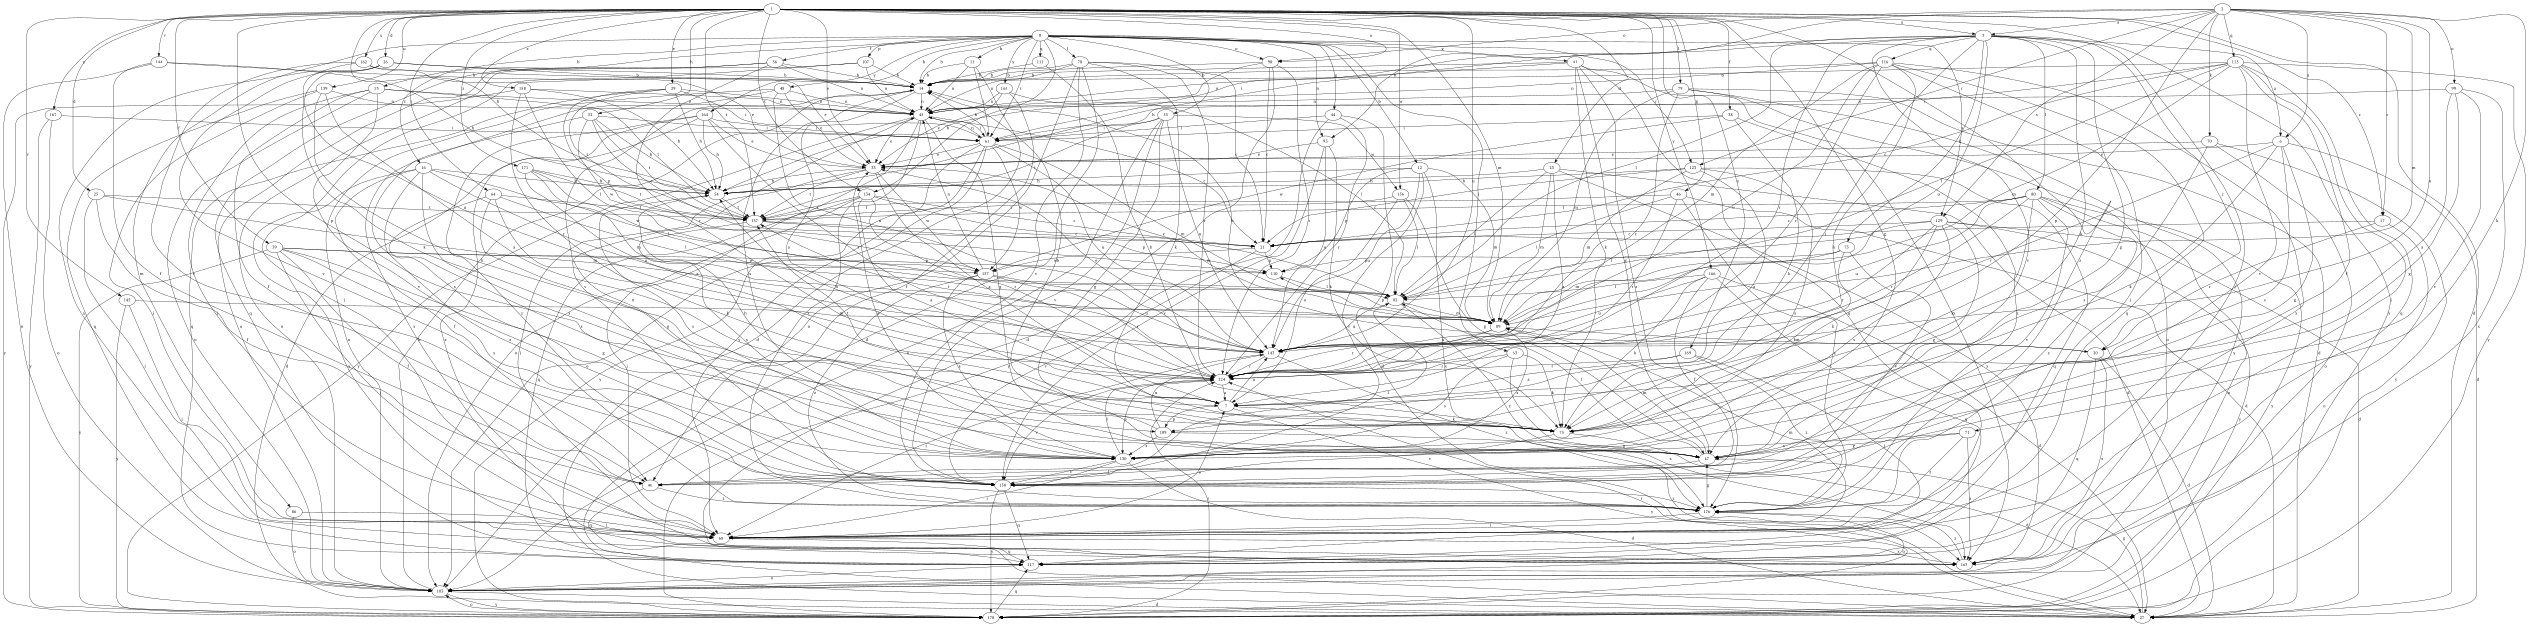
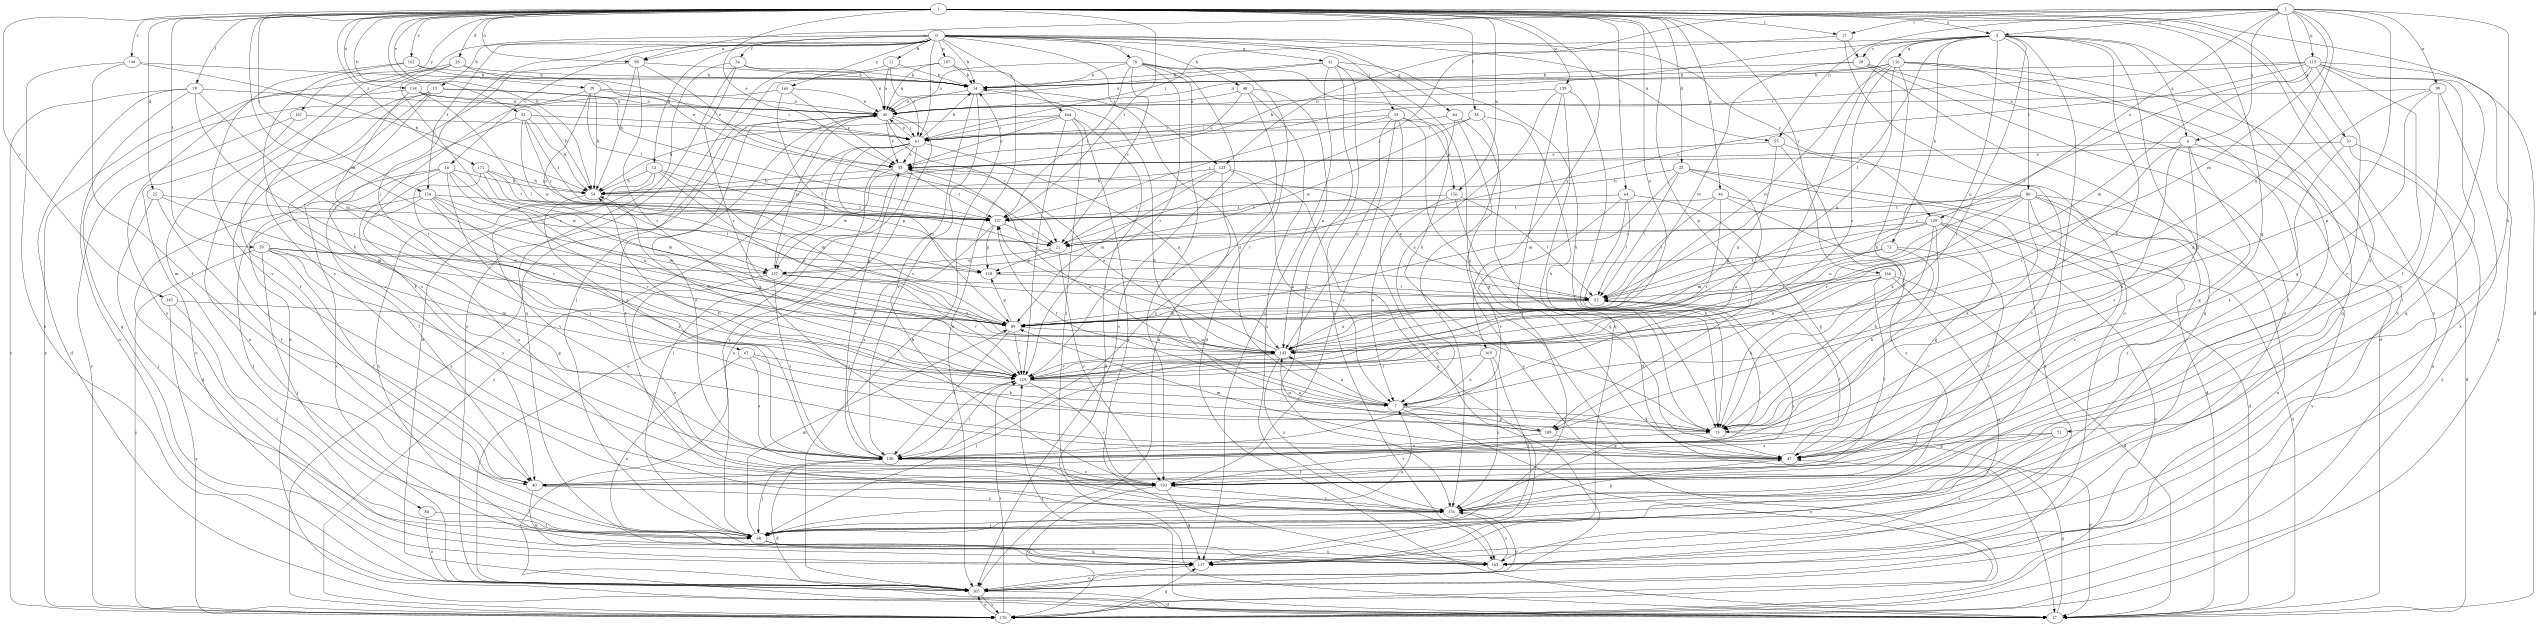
(1040, 62) -> none
none -> (1079, 143)
(482, 261) -> (1593, 261)
(1781, 342) -> (1634, 279)
